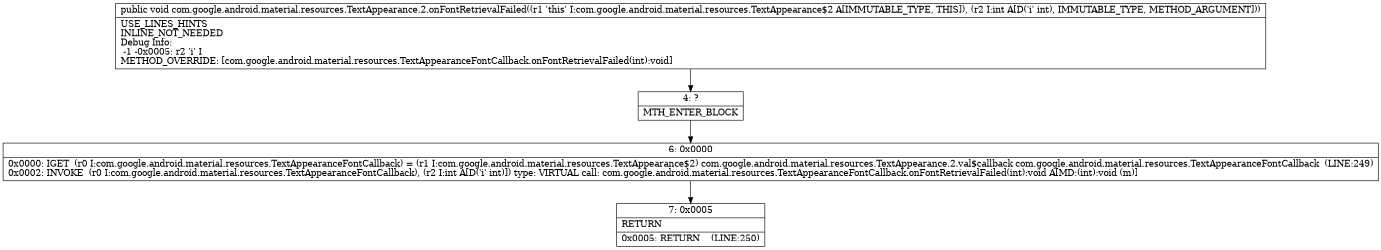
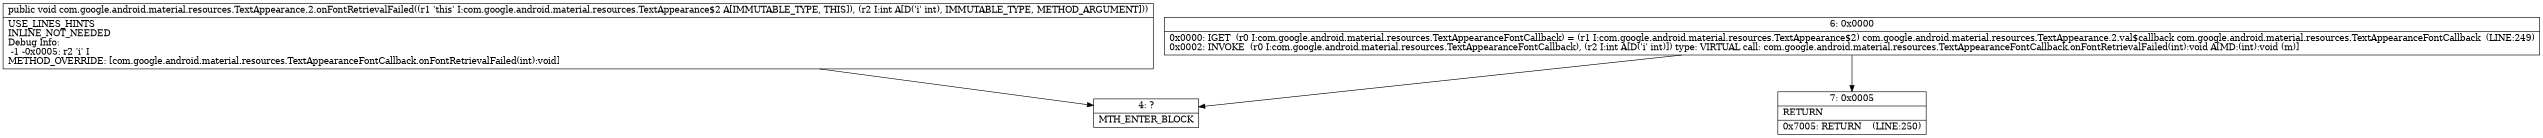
(691, 129) -> (1443, 81)
(691, 239) -> (1852, 127)
